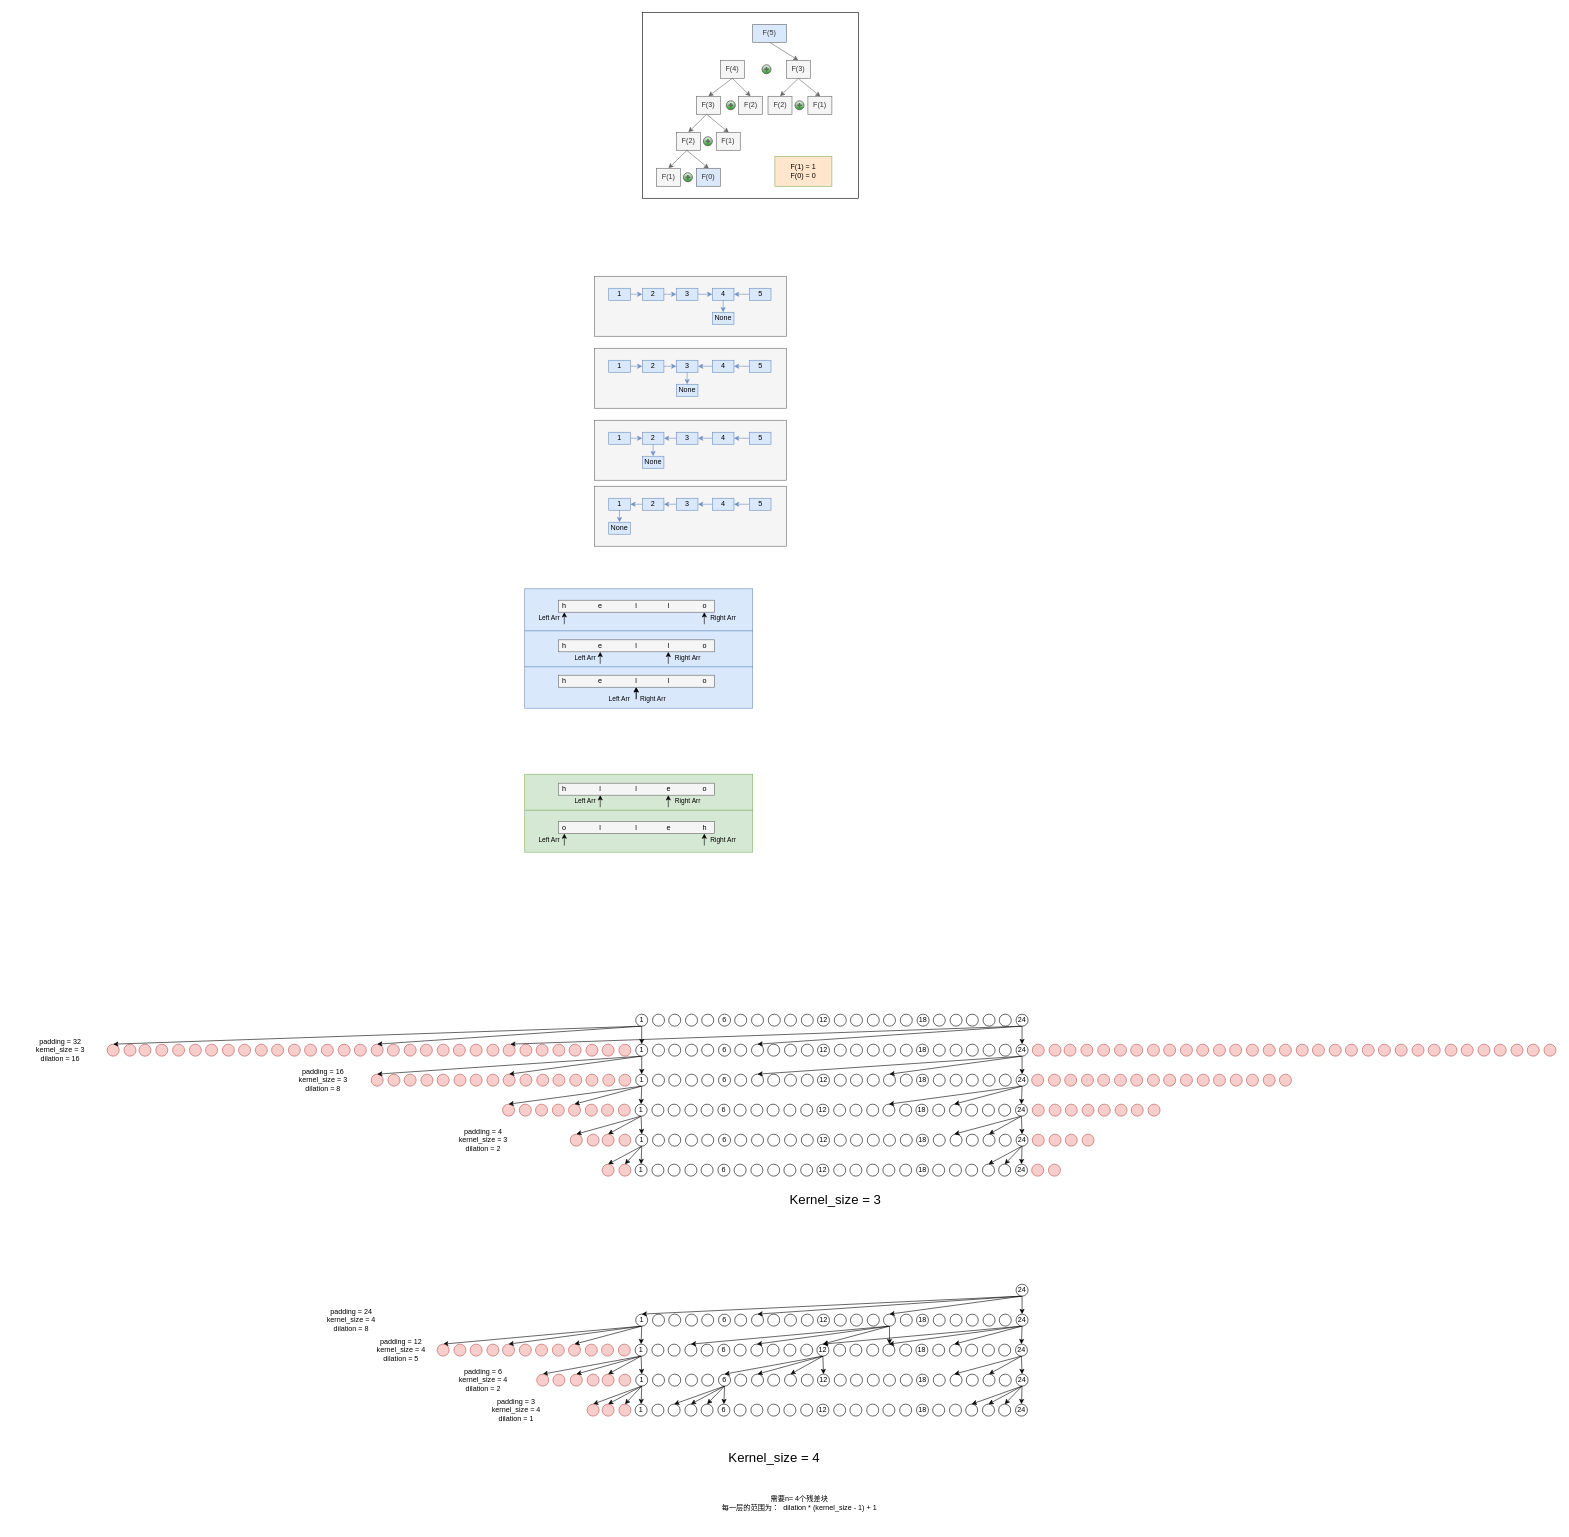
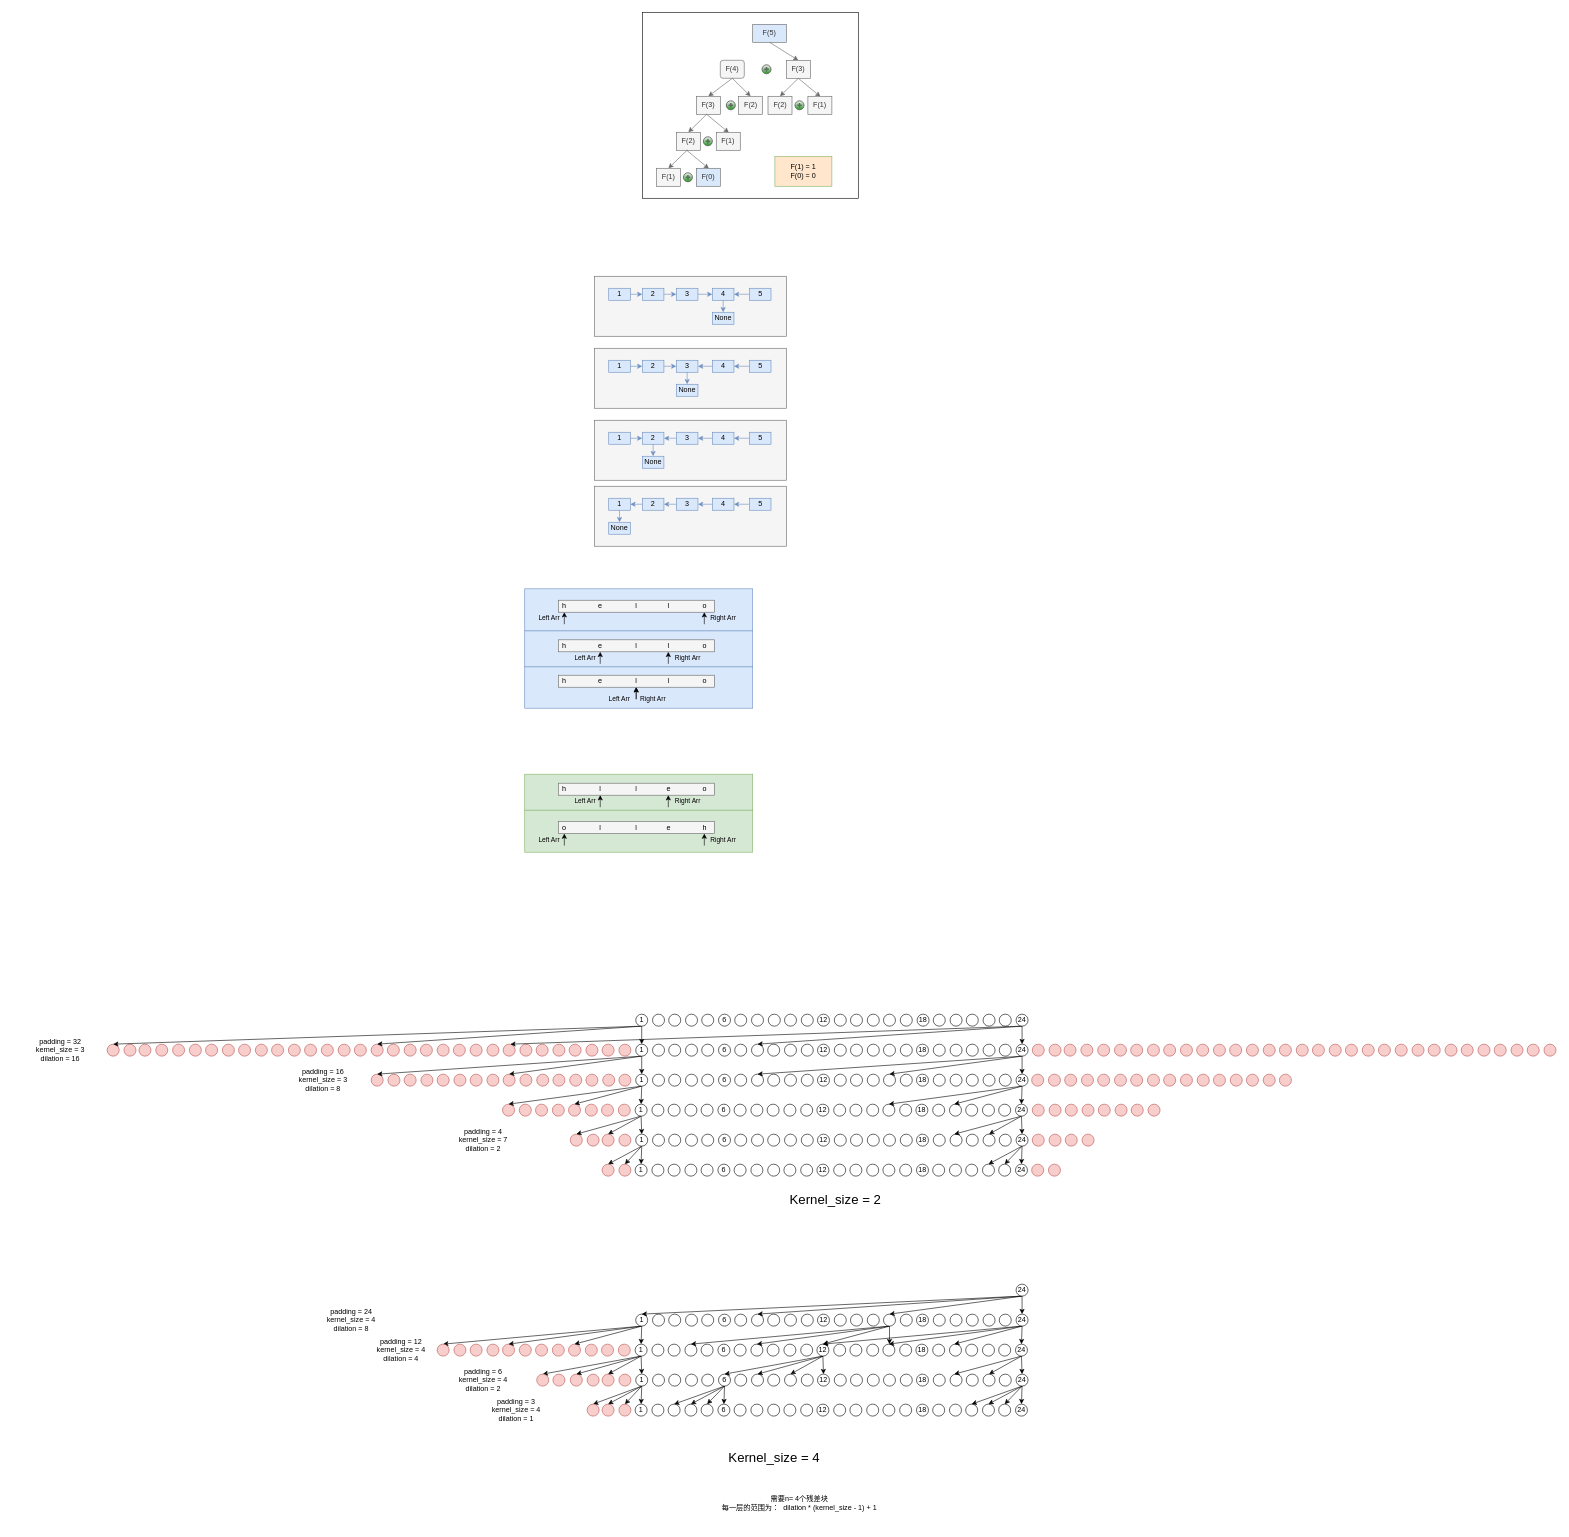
(732, 69) -> (732, 69)
(483, 1140) -> (483, 1140)
(836, 1200) -> (836, 1200)
(401, 1350) -> (401, 1350)
